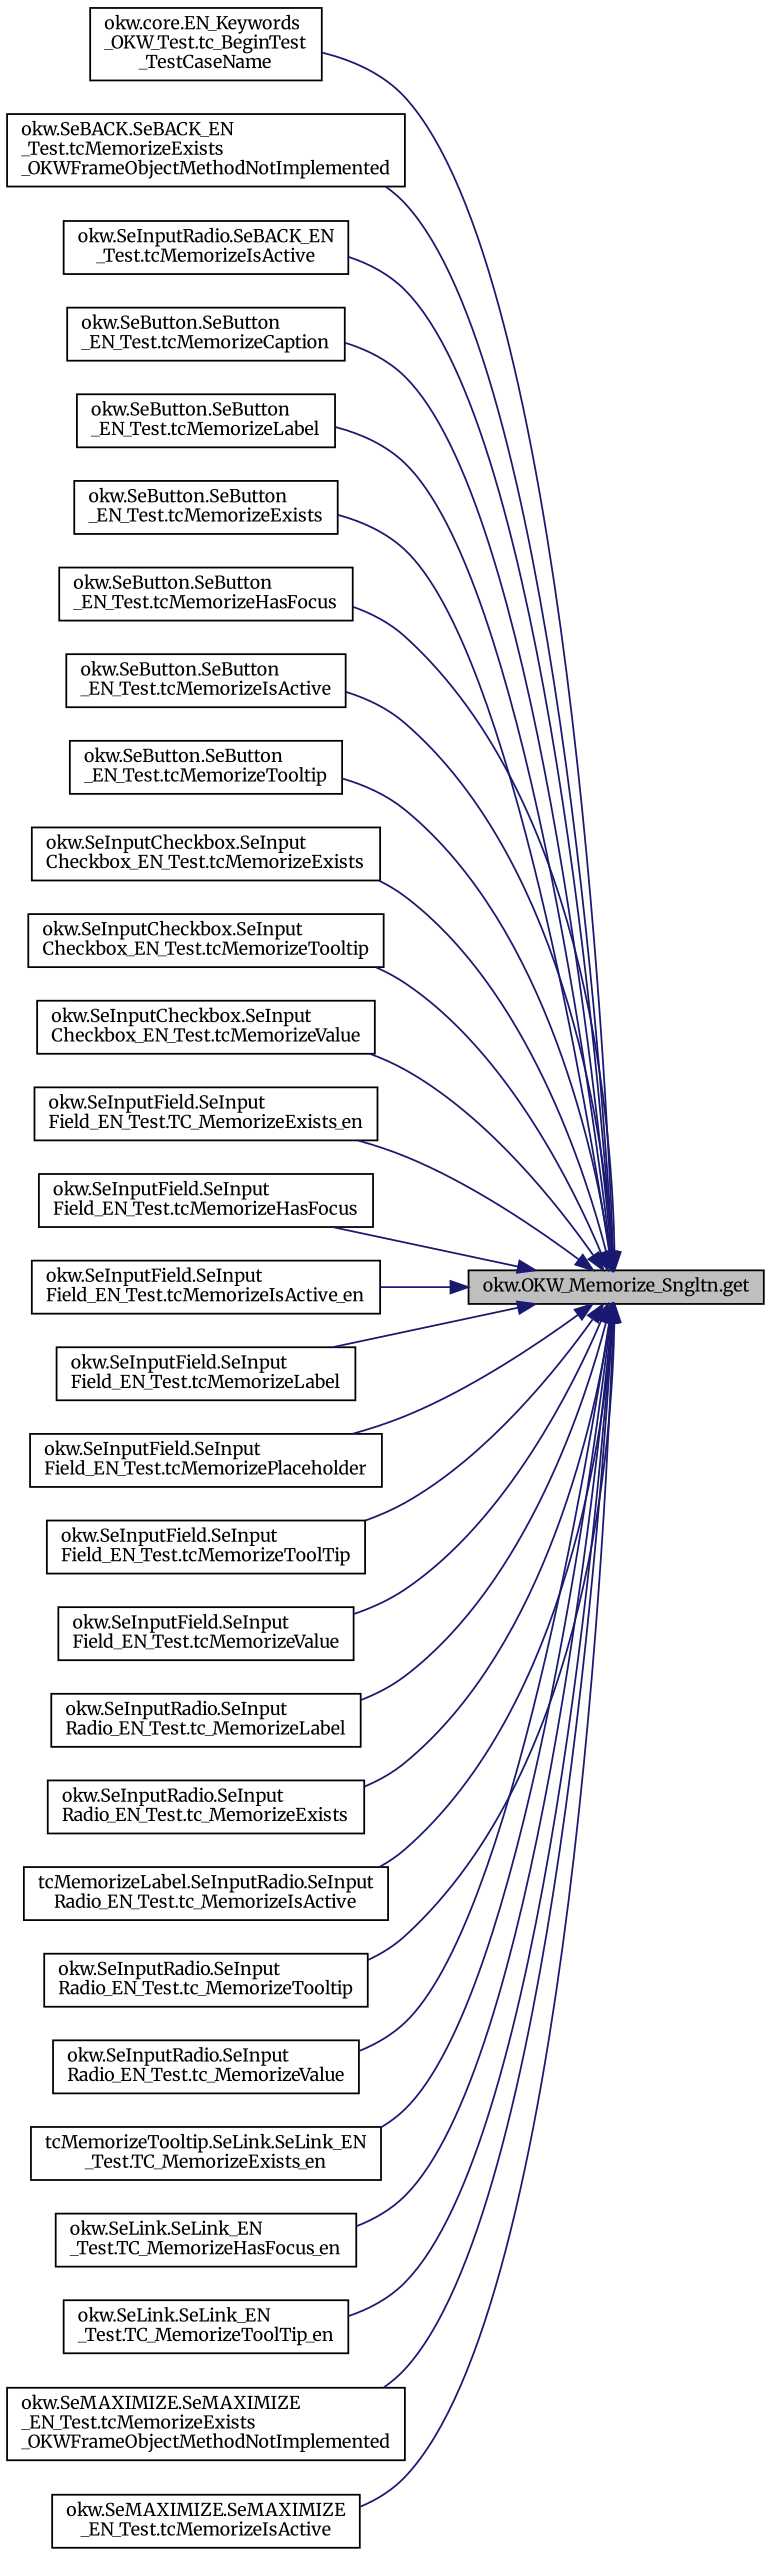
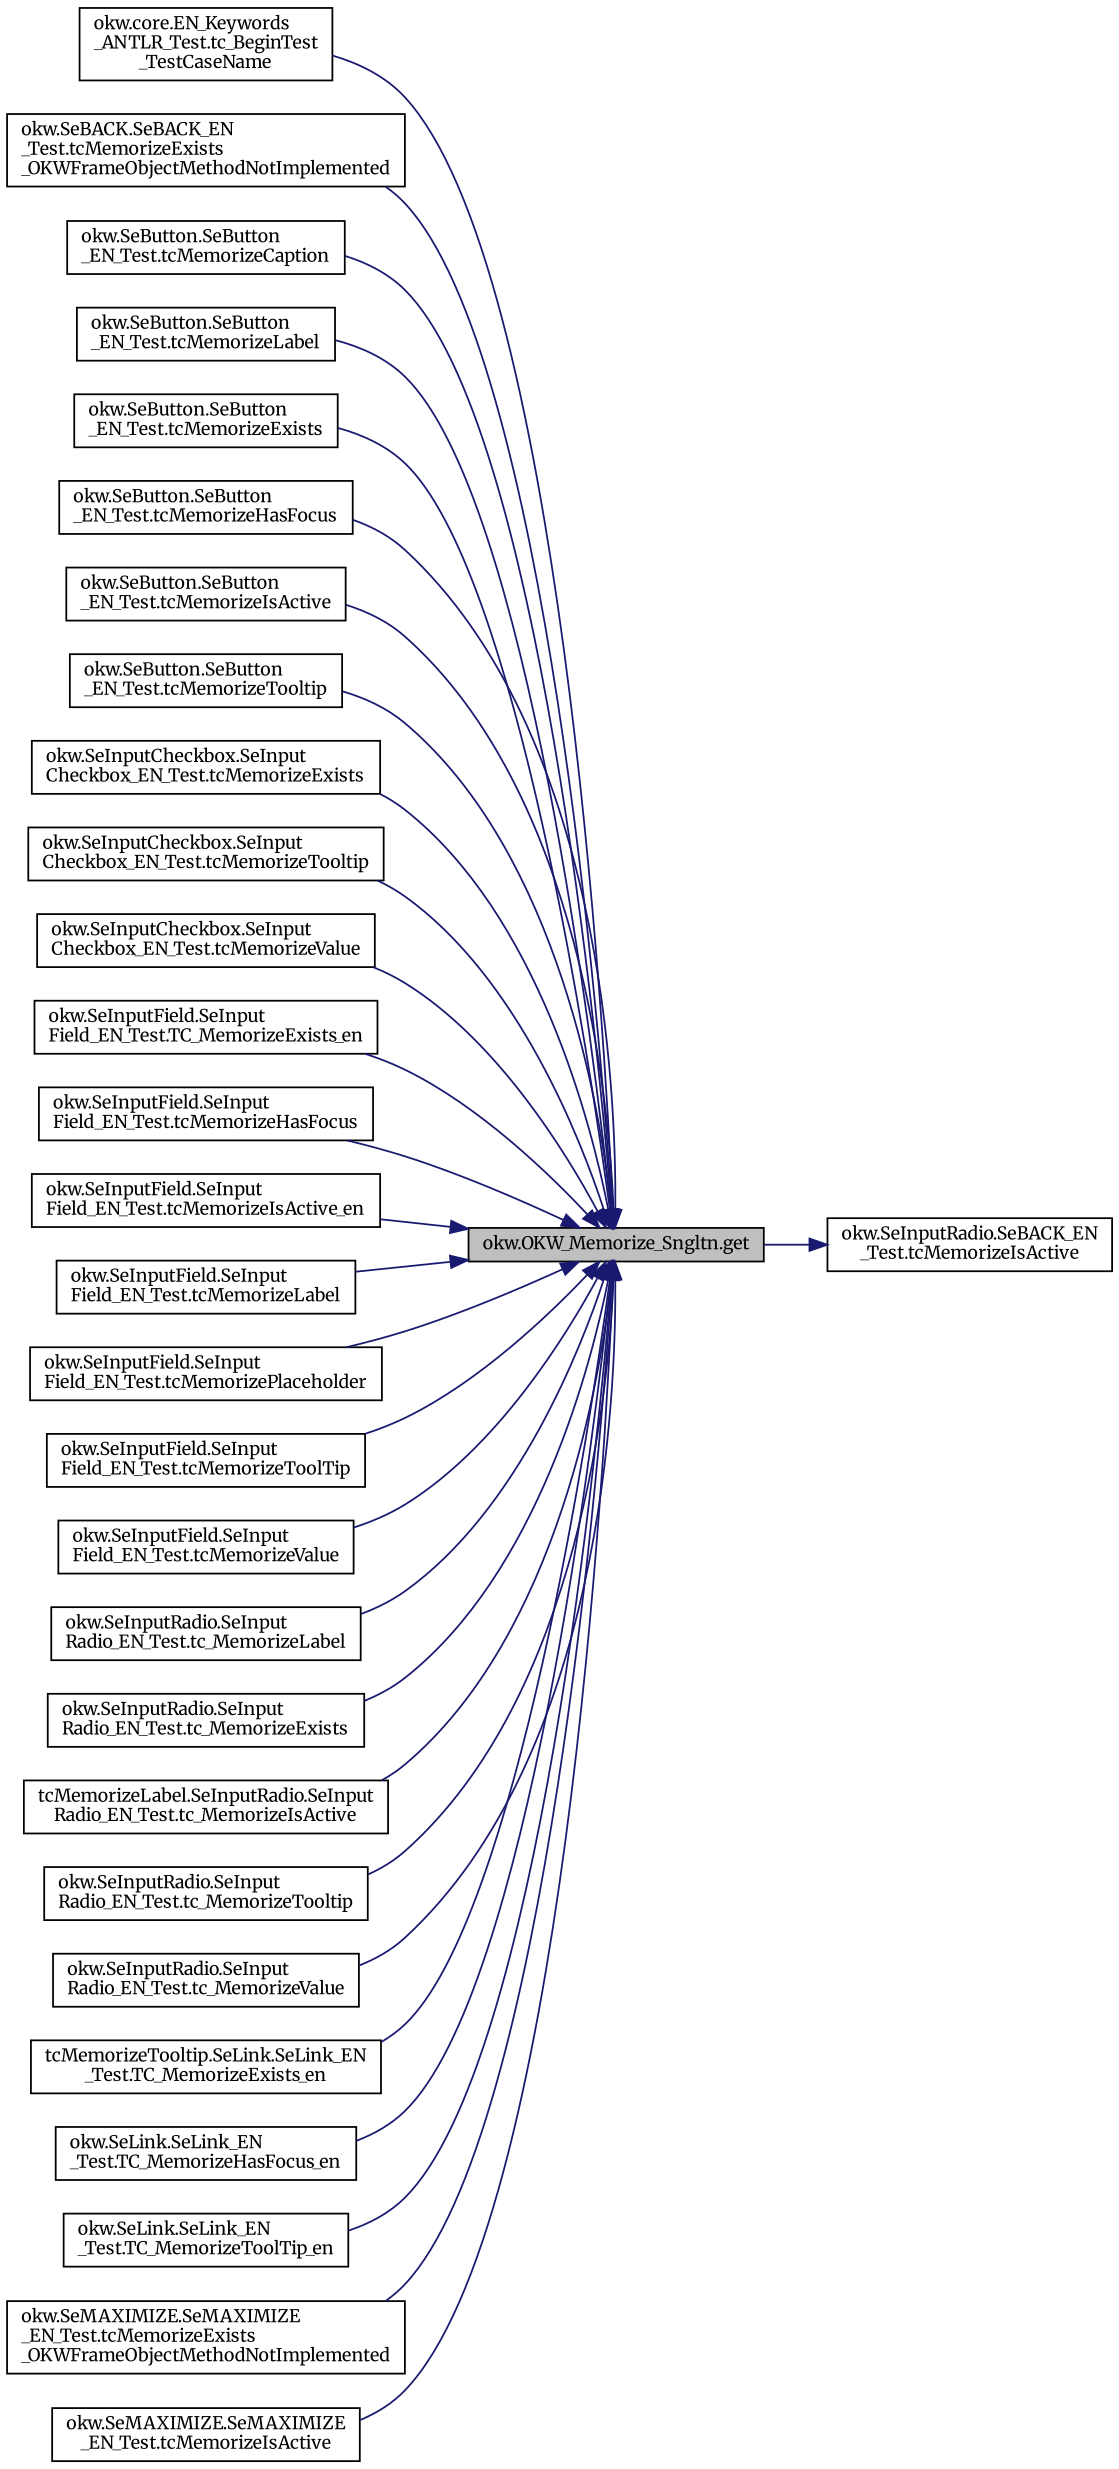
(206, 44) -> (206, 44)
(550, 726) -> (787, 1245)
